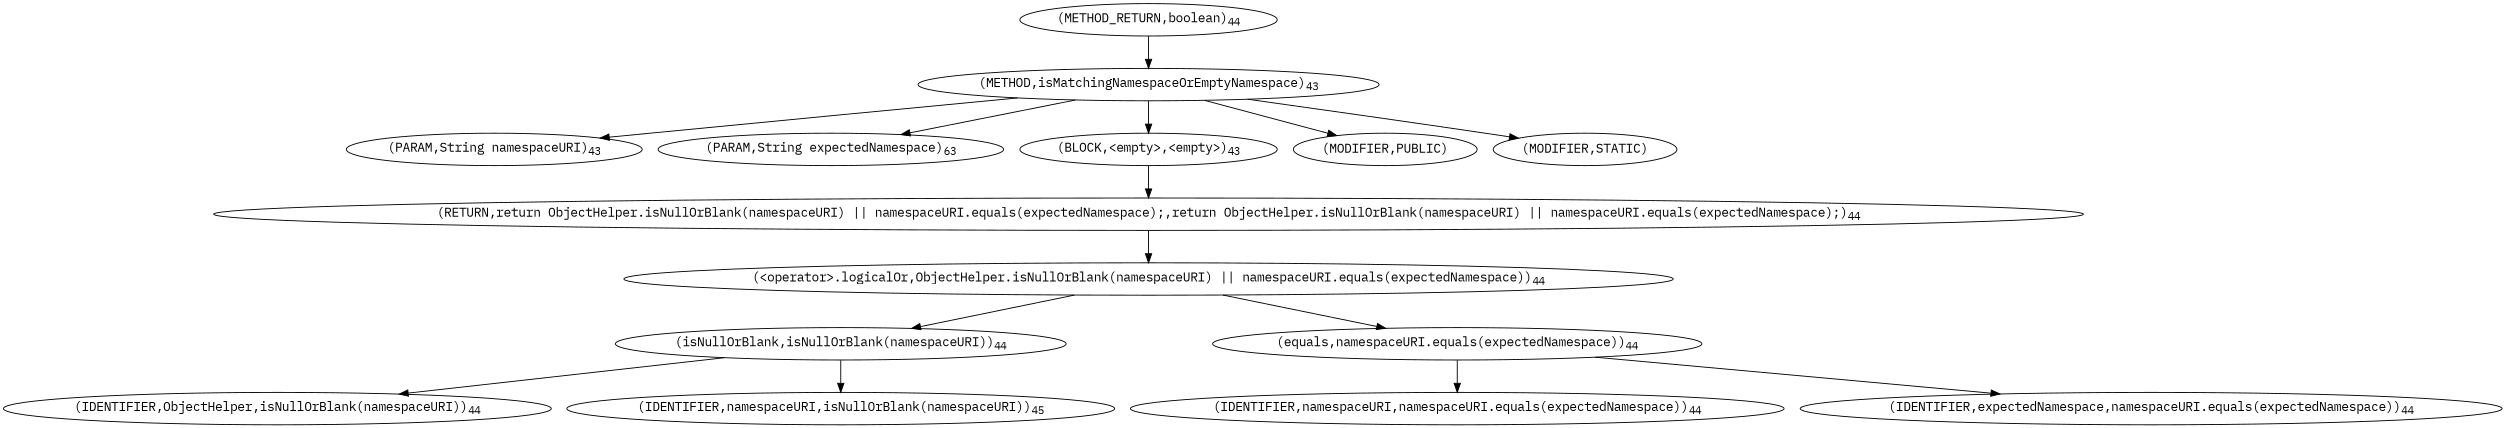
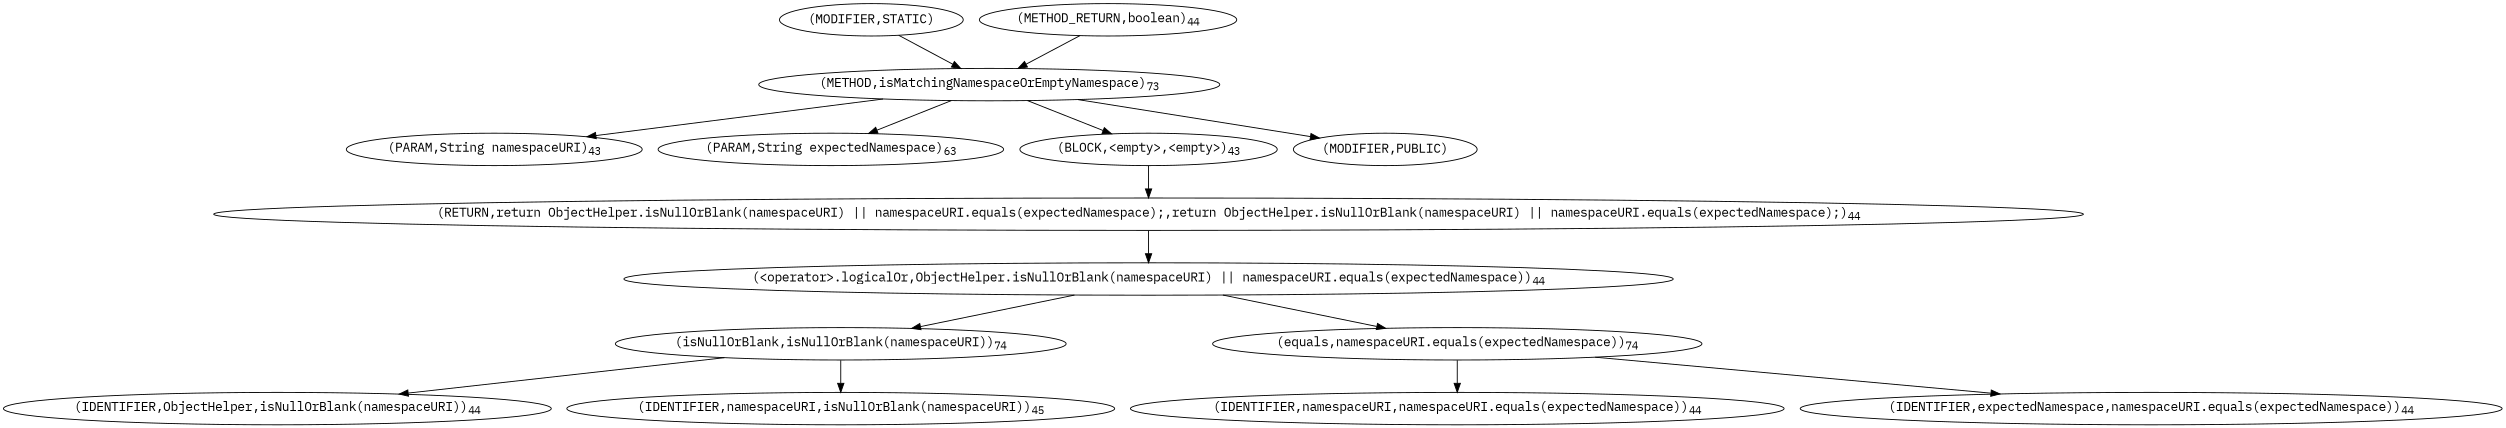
(1312, 83) -> (1153, 83)
(1379, 118) -> (926, 50)
(1001, 342) -> (1001, 342)
(1632, 342) -> (1632, 342)
